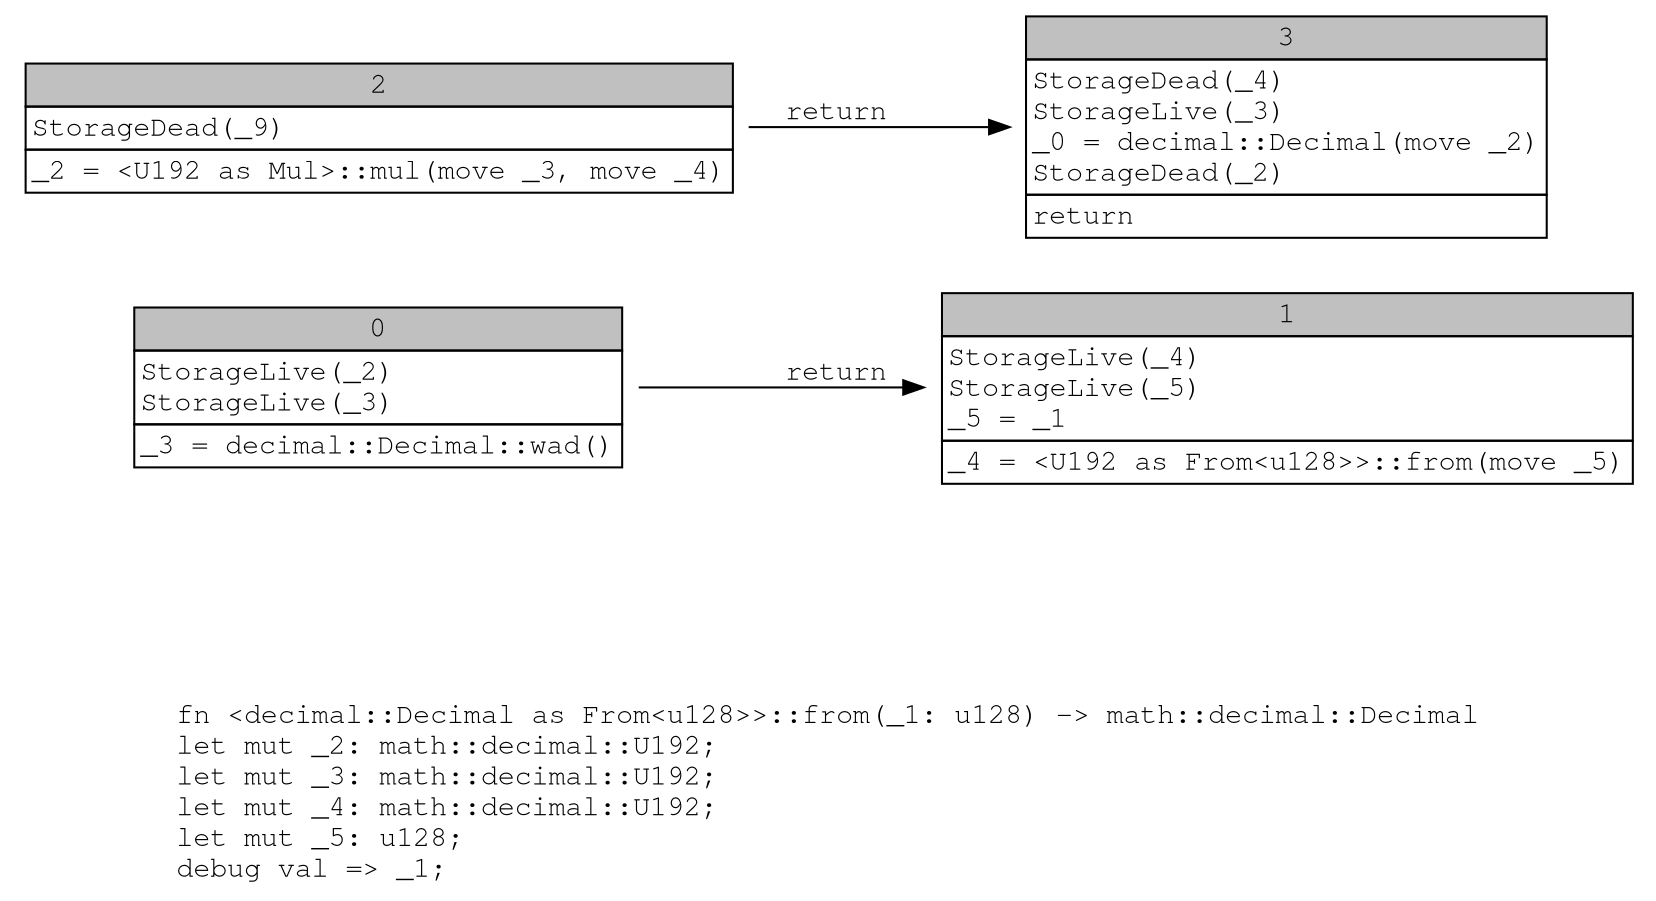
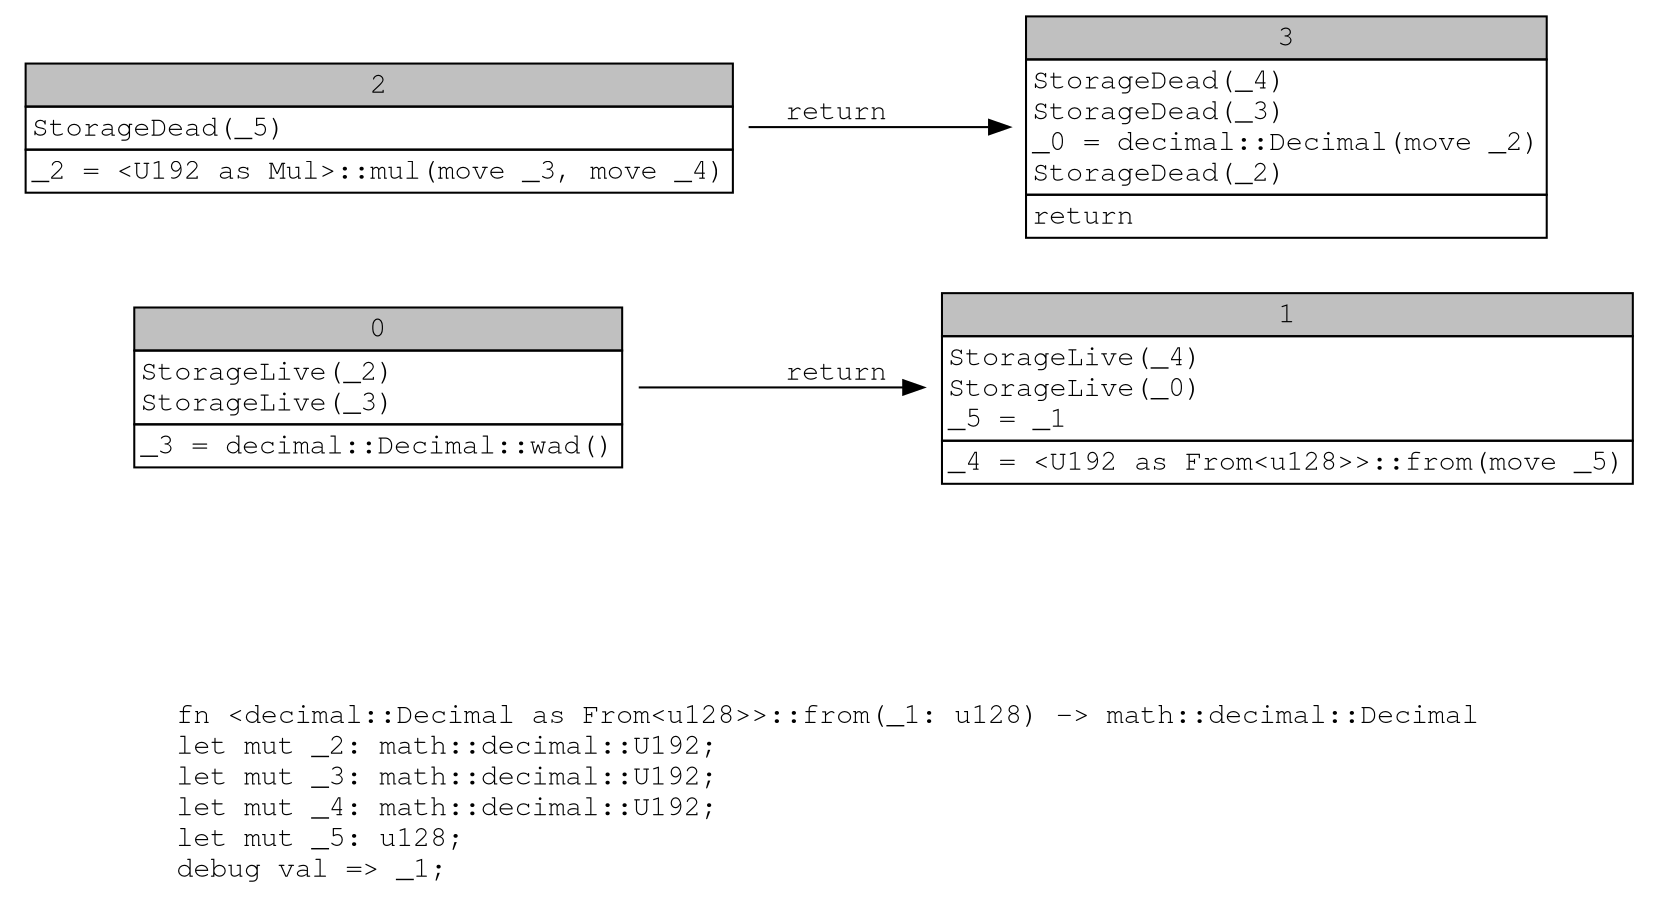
(1159, 111) -> (1159, 111)
(159, 127) -> (159, 127)
(1075, 387) -> (1075, 387)
